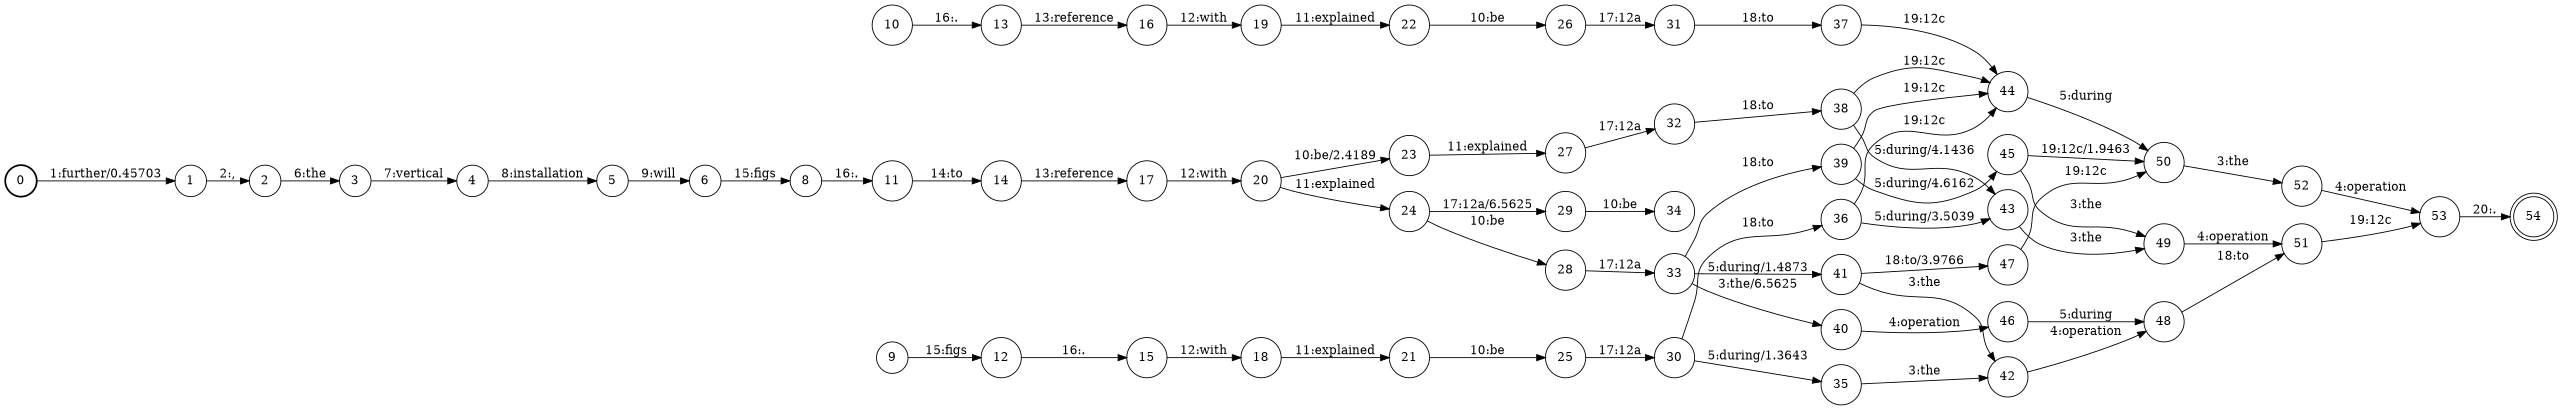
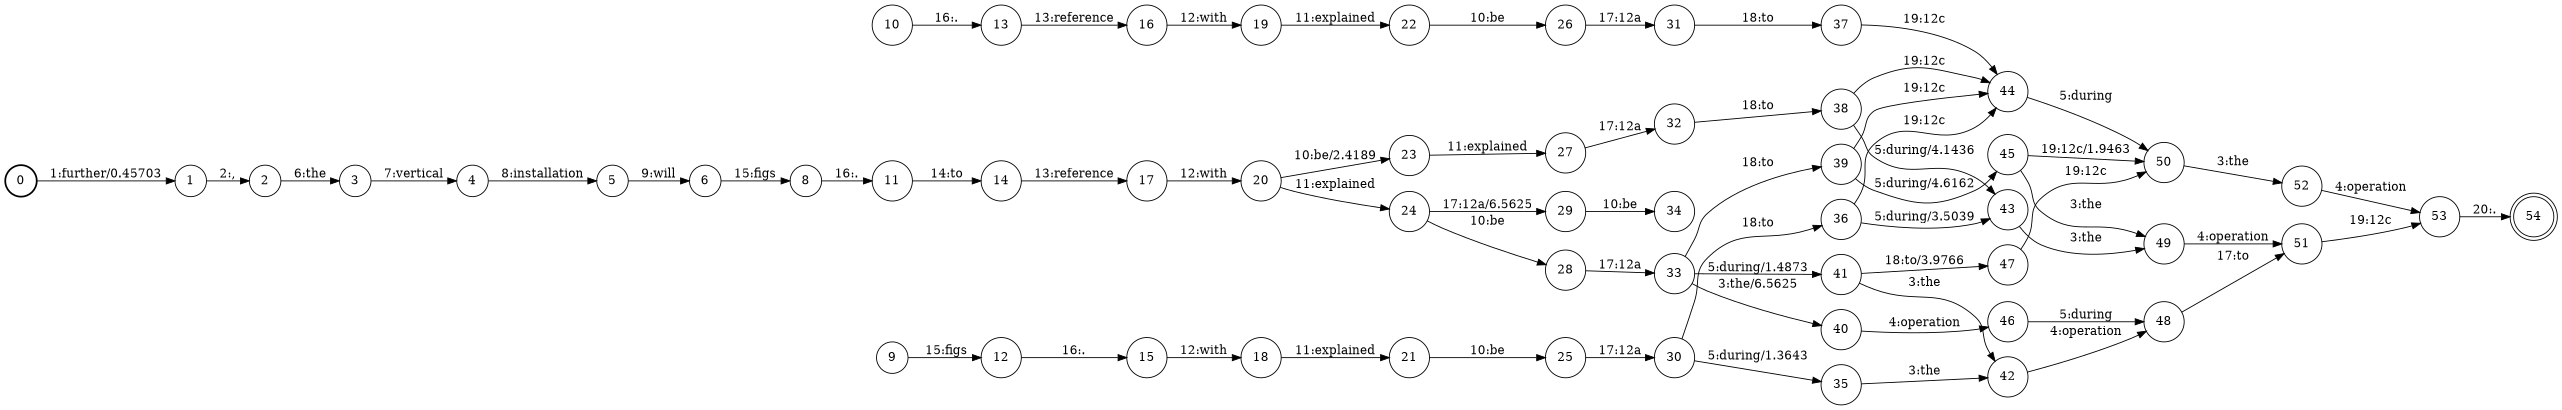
(2233, 257) -> (2233, 257)
